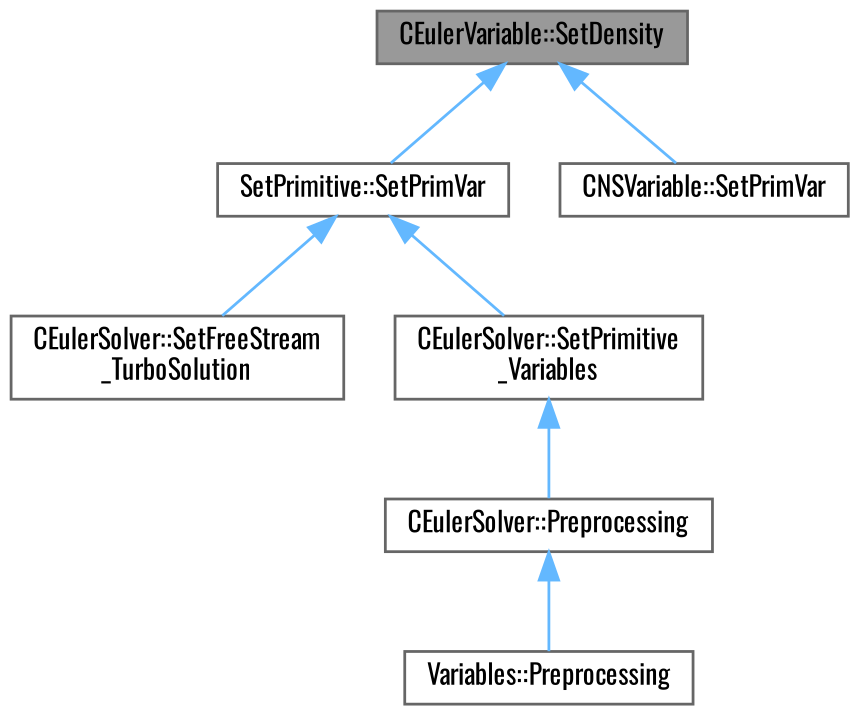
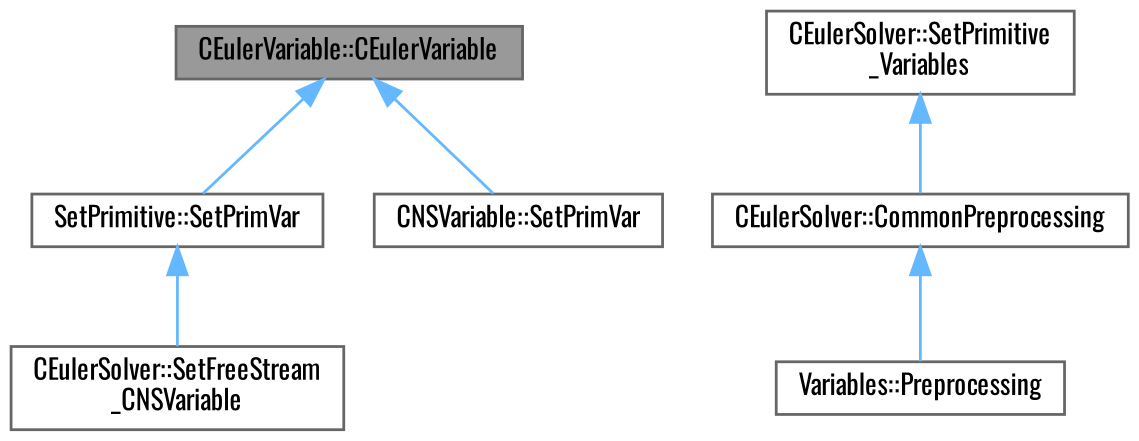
(532, 37) -> (349, 53)
(458, 275) -> none
(177, 358) -> (177, 388)
(549, 525) -> (920, 220)
